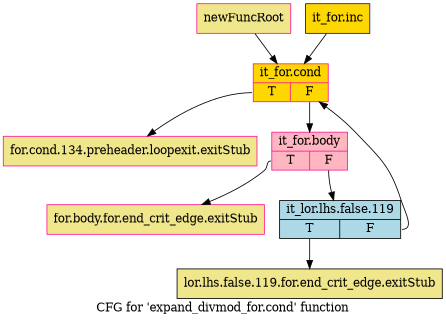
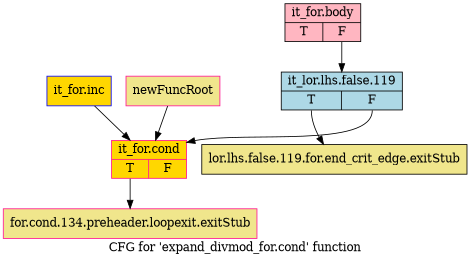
(310, 113) -> none
(310, 151) -> (323, 23)
(156, 219) -> none
